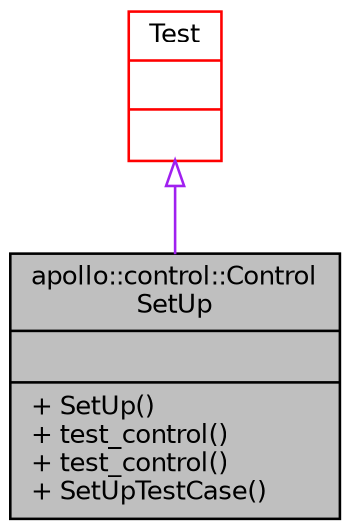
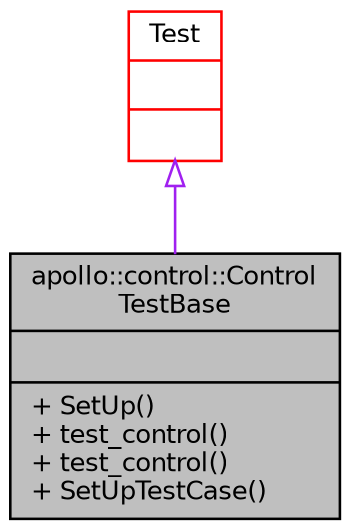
(175, 305) -> (175, 305)
